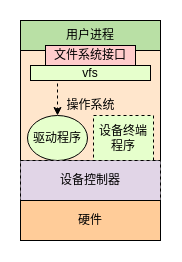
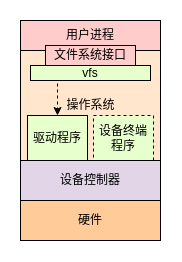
(91, 36) -> (91, 36)
(58, 138) -> (58, 138)
(91, 181) -> (91, 181)
